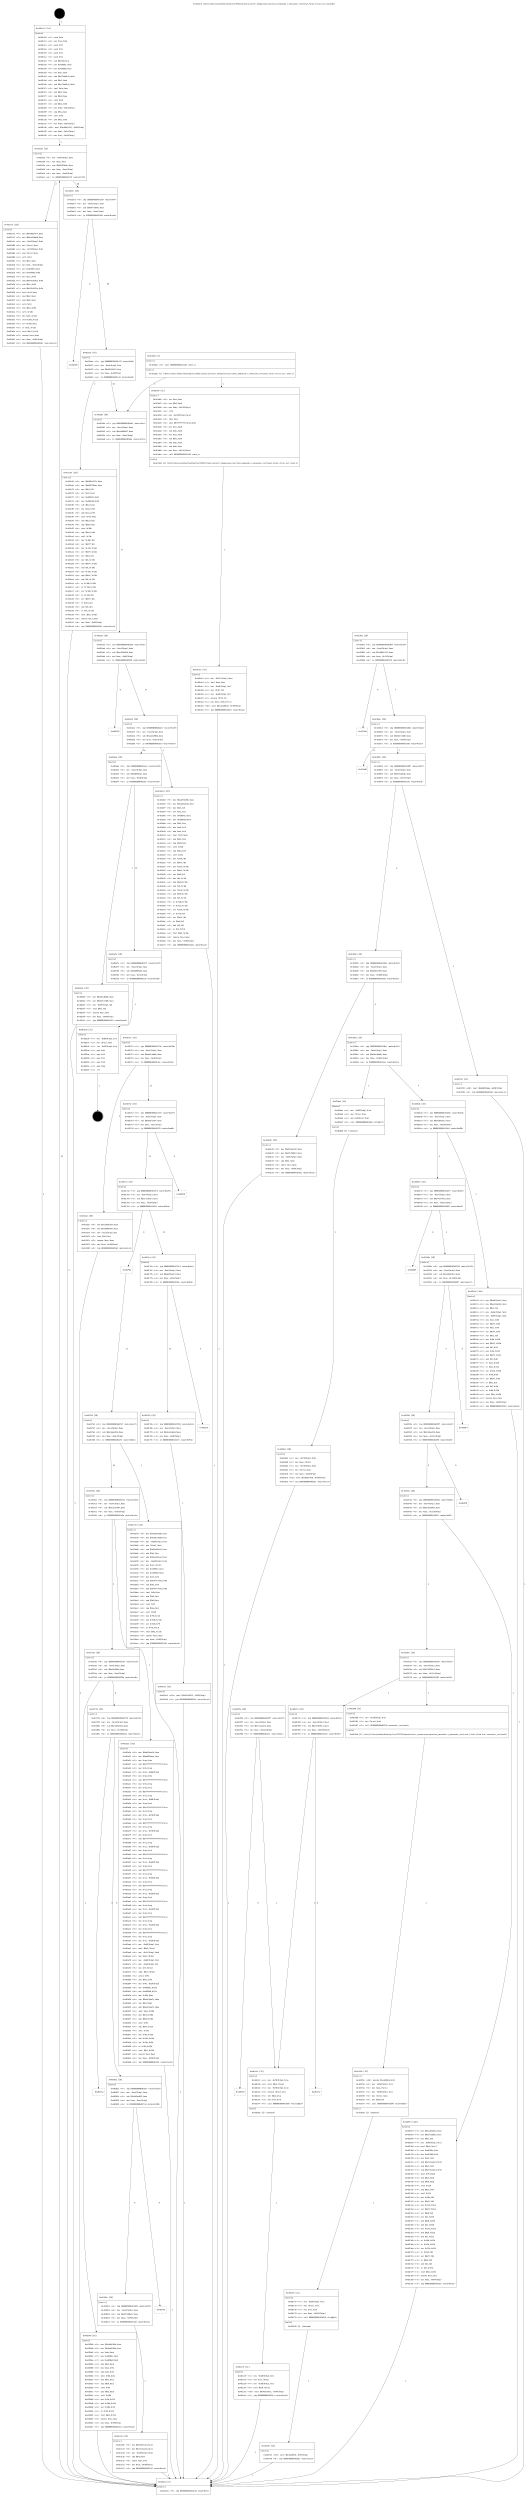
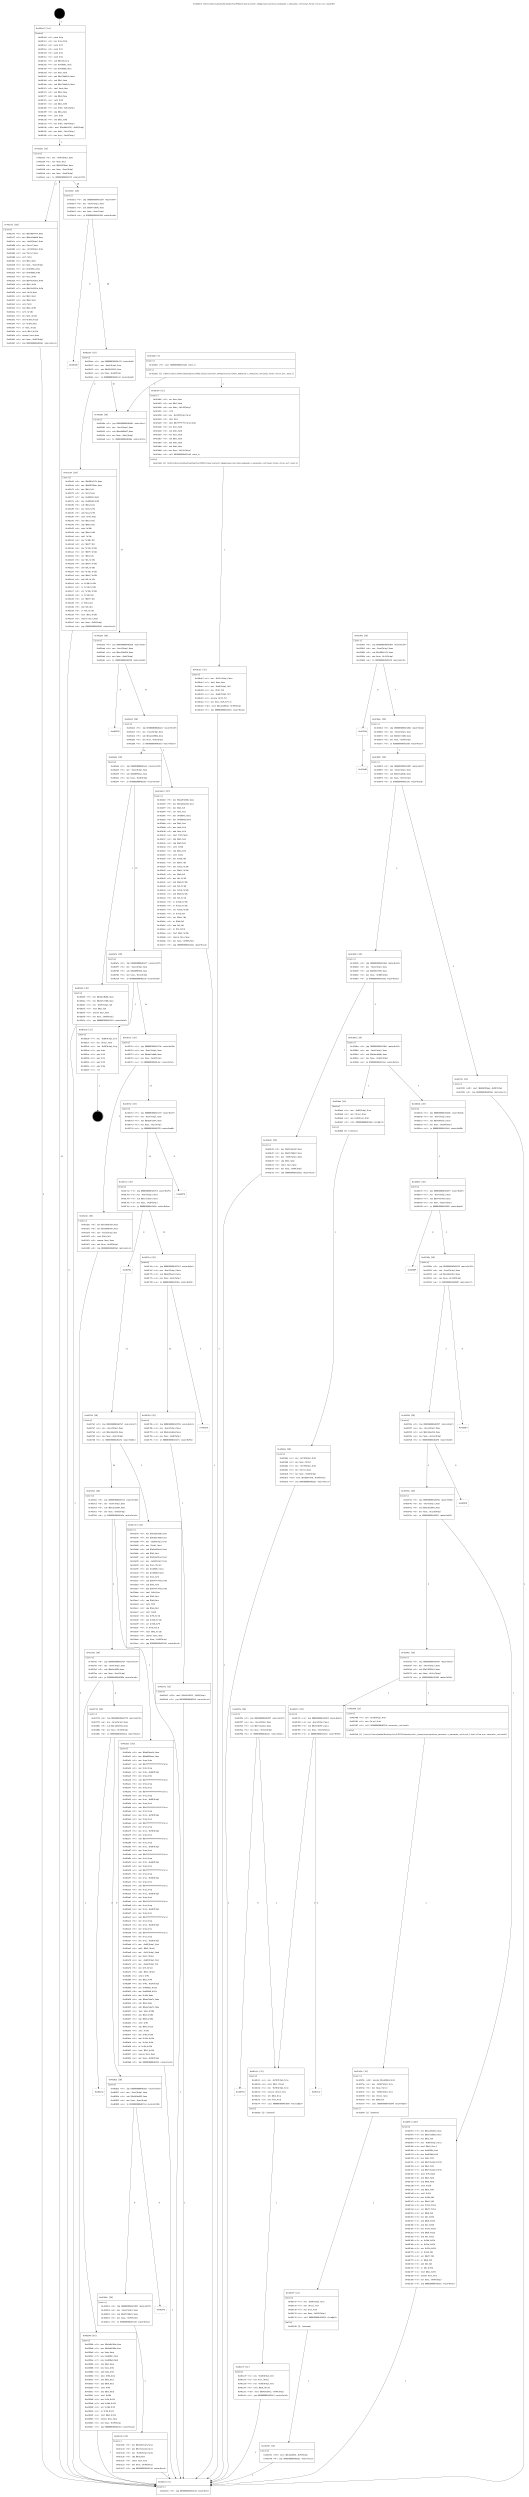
(368, 755) -> (362, 750)
none -> (141, 1008)
(494, 1349) -> none
